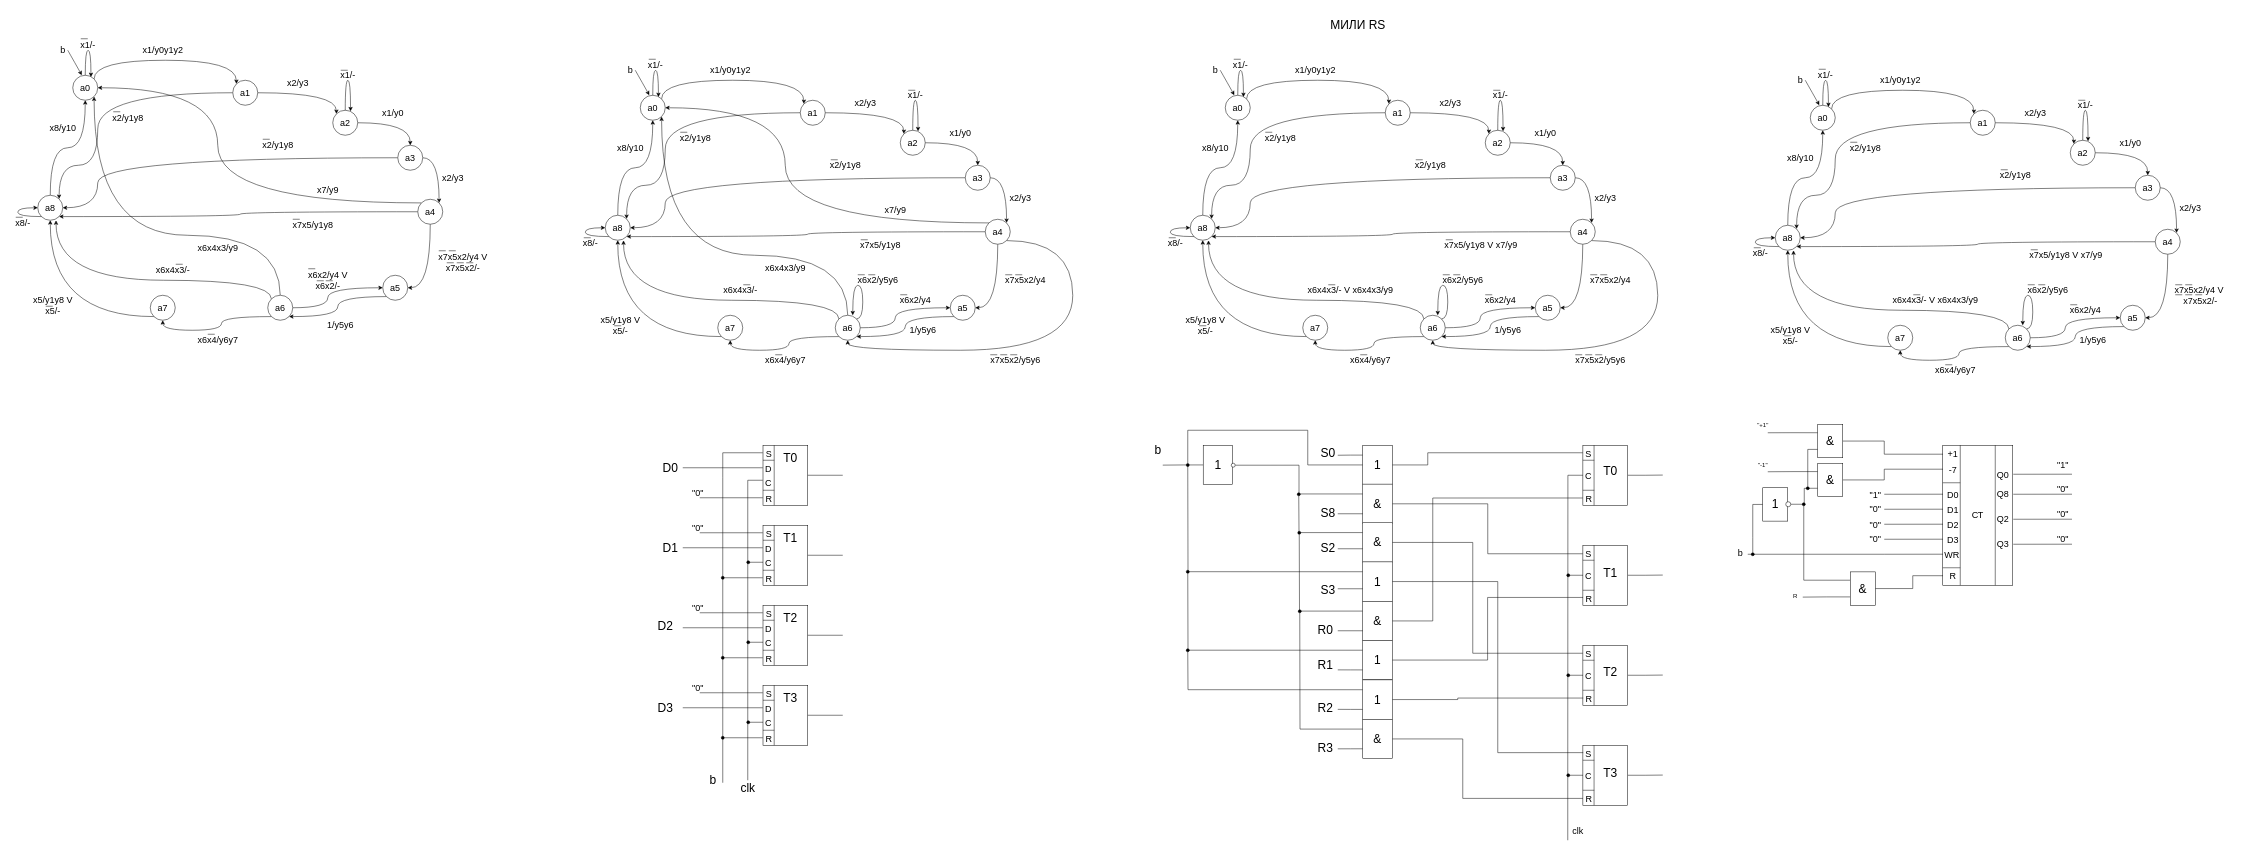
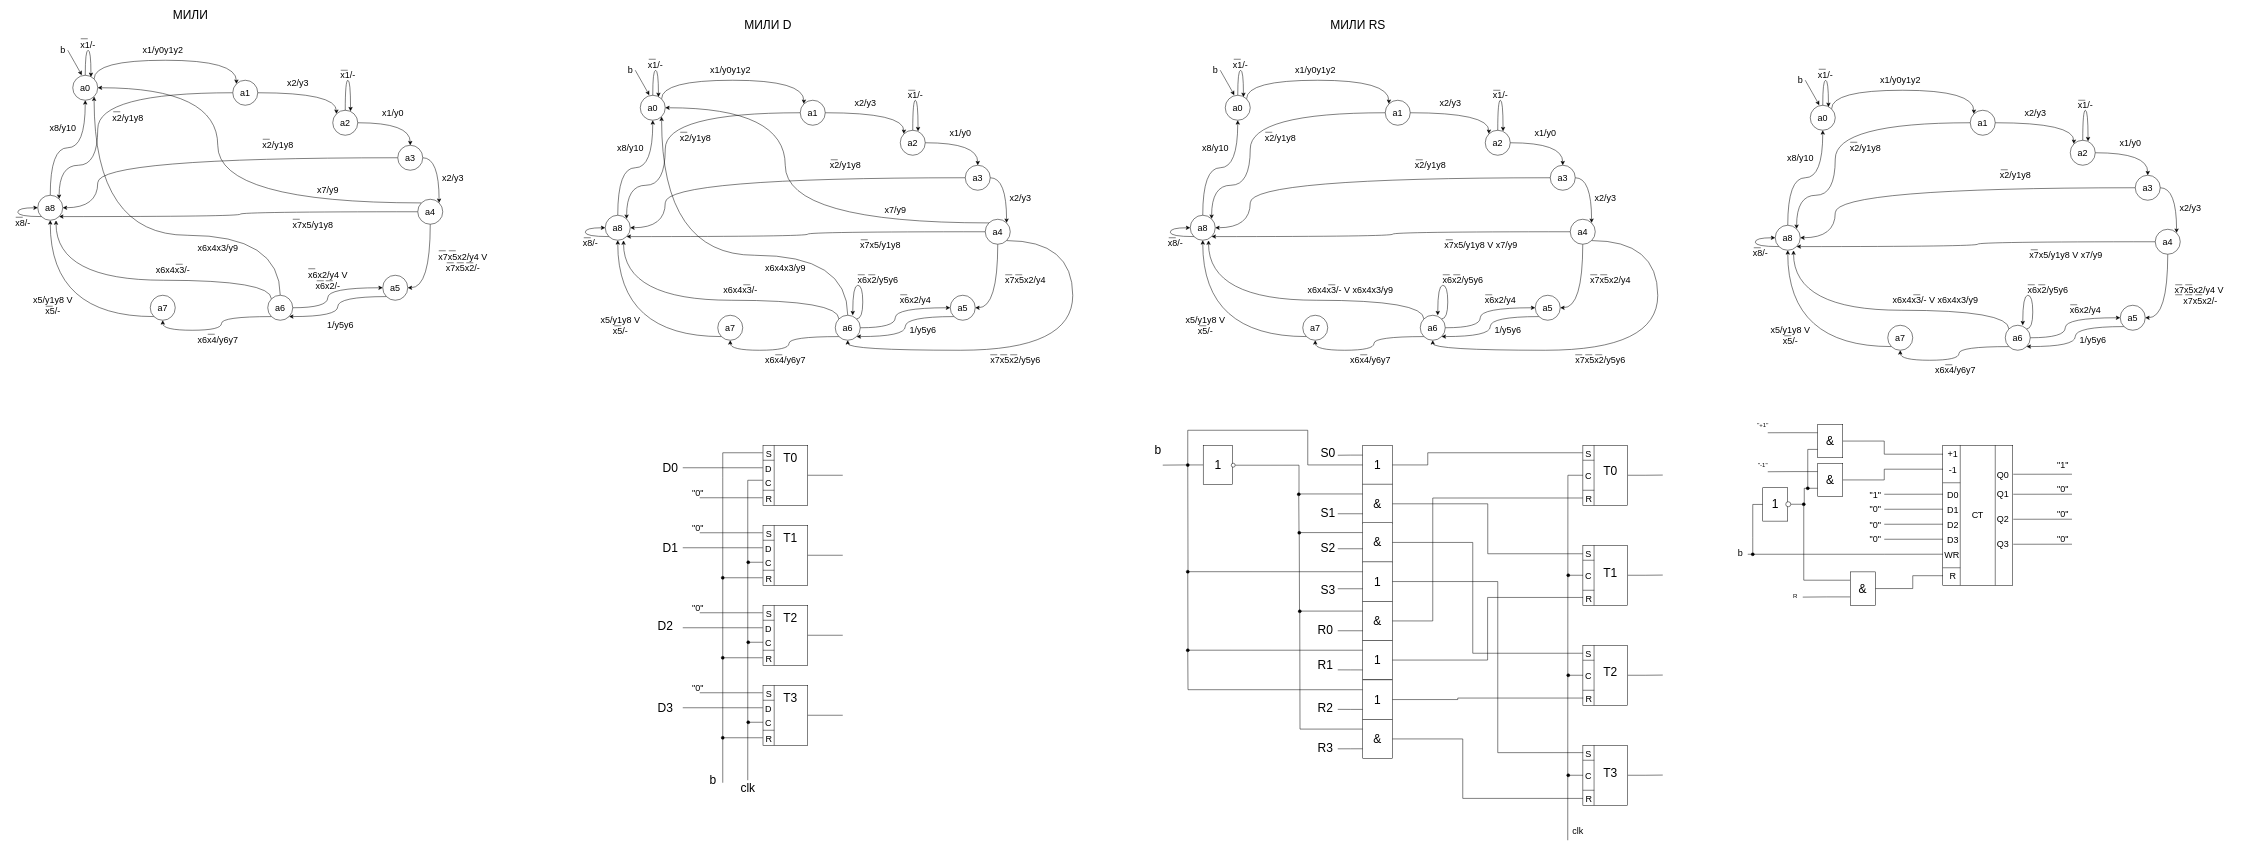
none -> (190, 15)
none -> (768, 25)
(1953, 470) -> (1953, 470)
(2003, 494) -> (2003, 494)
(1328, 513) -> (1328, 513)
